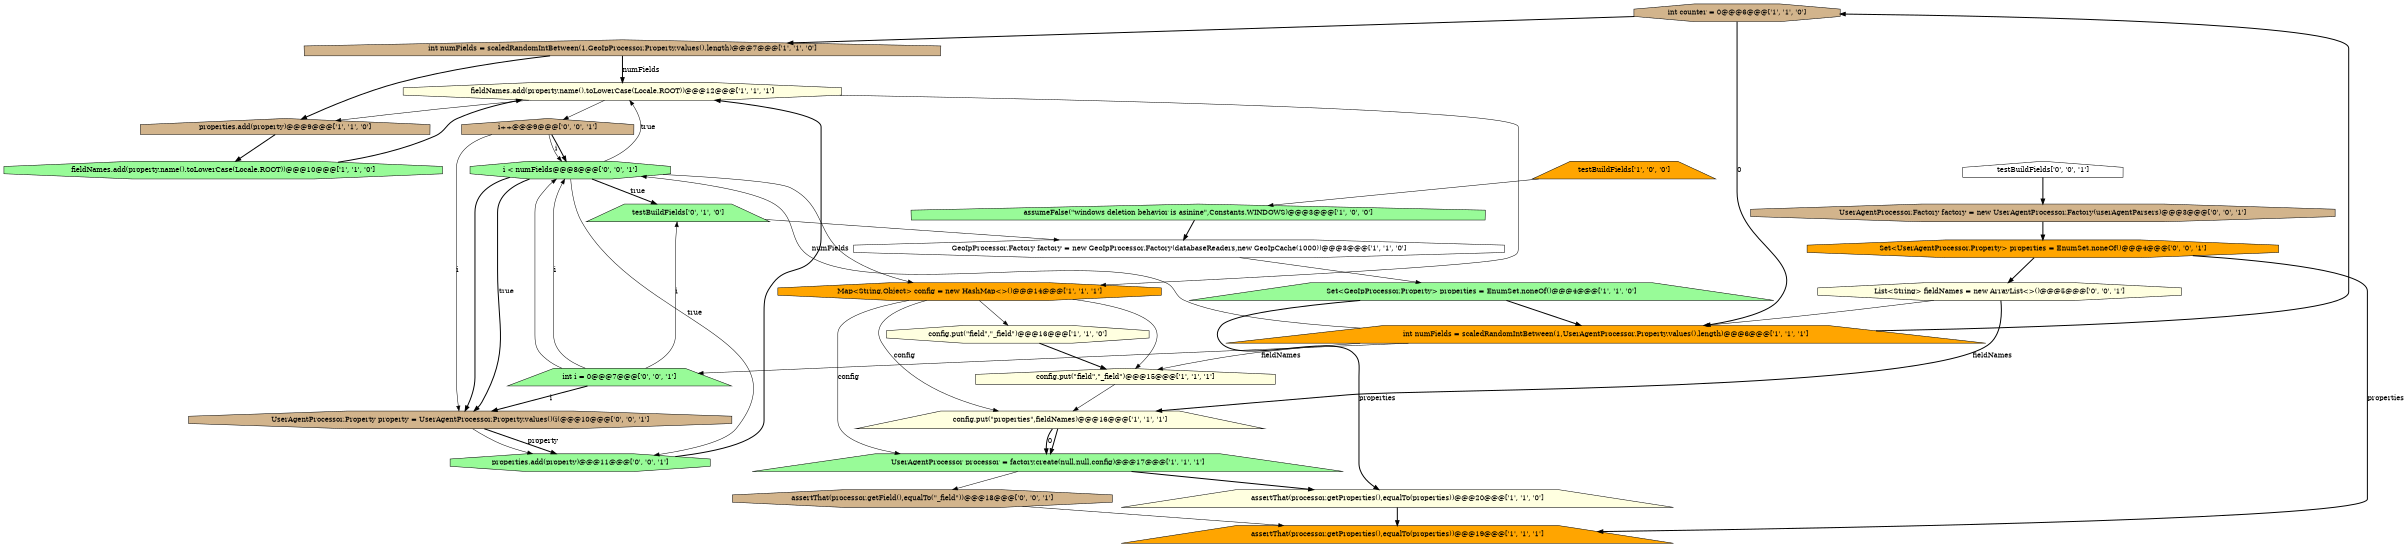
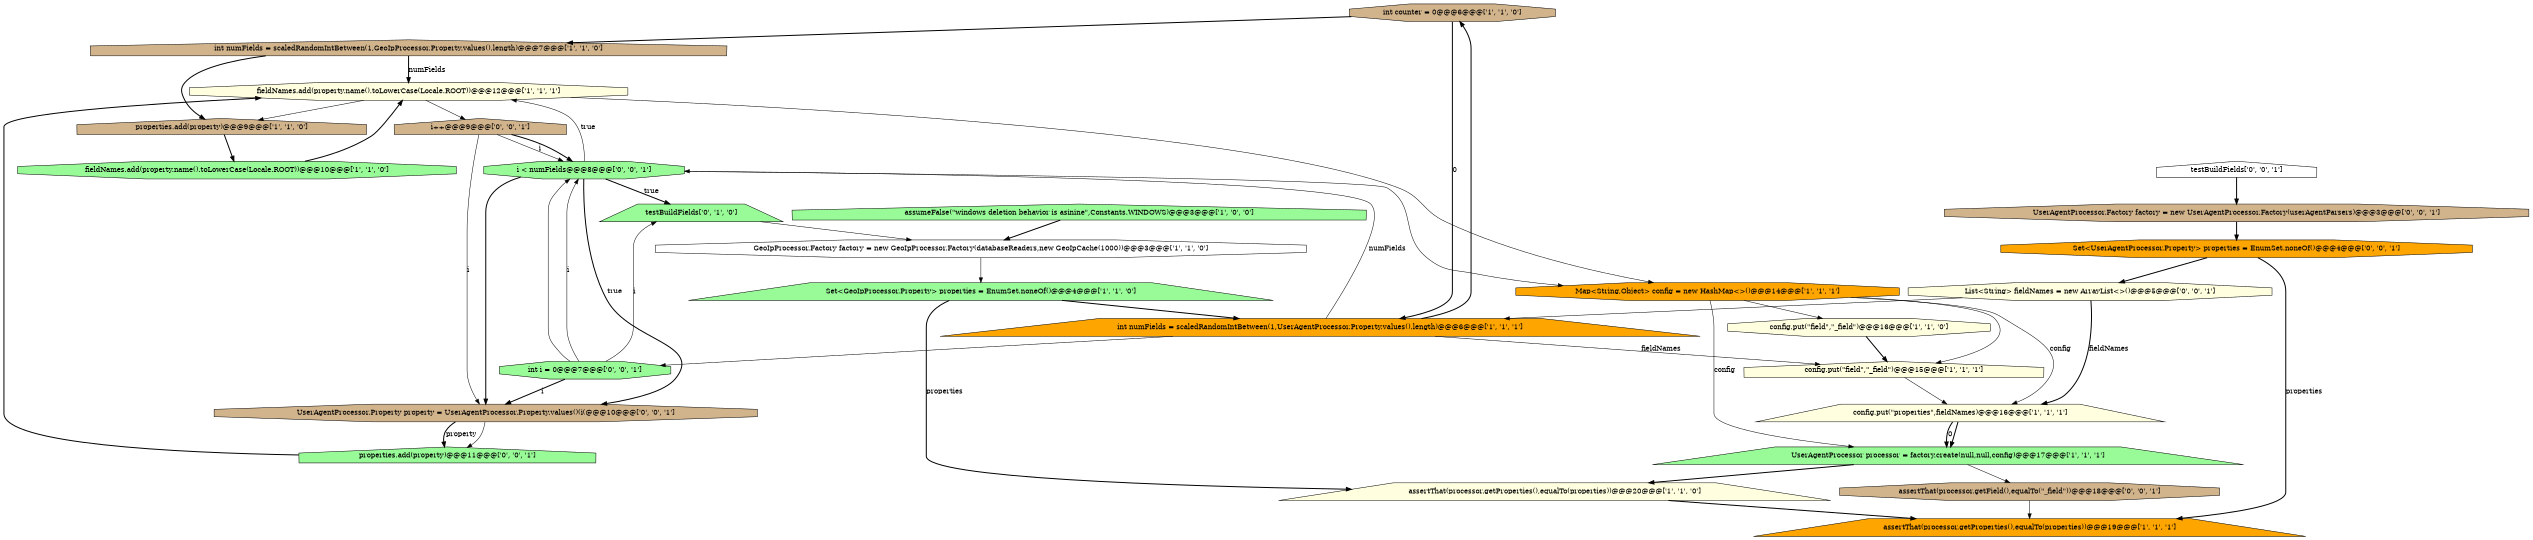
(1624, 170) -> none
(704, 327) -> none
(620, 377) -> (585, 370)
(580, 463) -> (447, 456)
